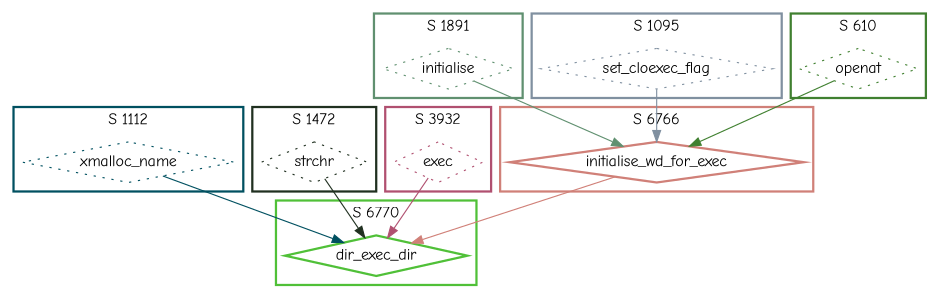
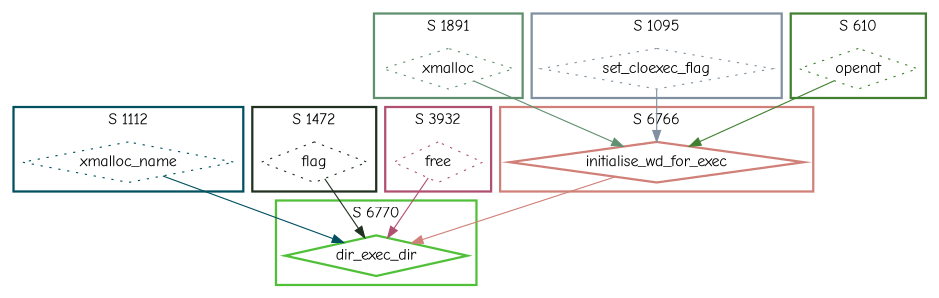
(448, 69) -> (448, 69)
(314, 162) -> (314, 162)
(438, 162) -> (438, 162)
